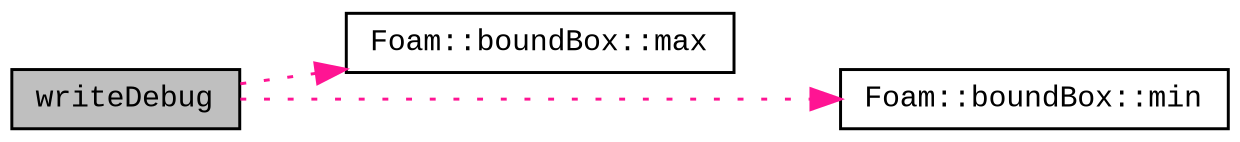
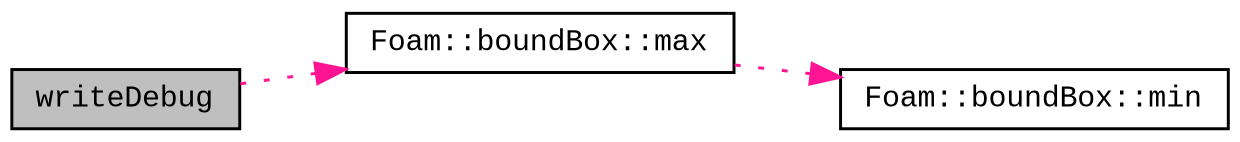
(525, 99) -> (773, 69)
